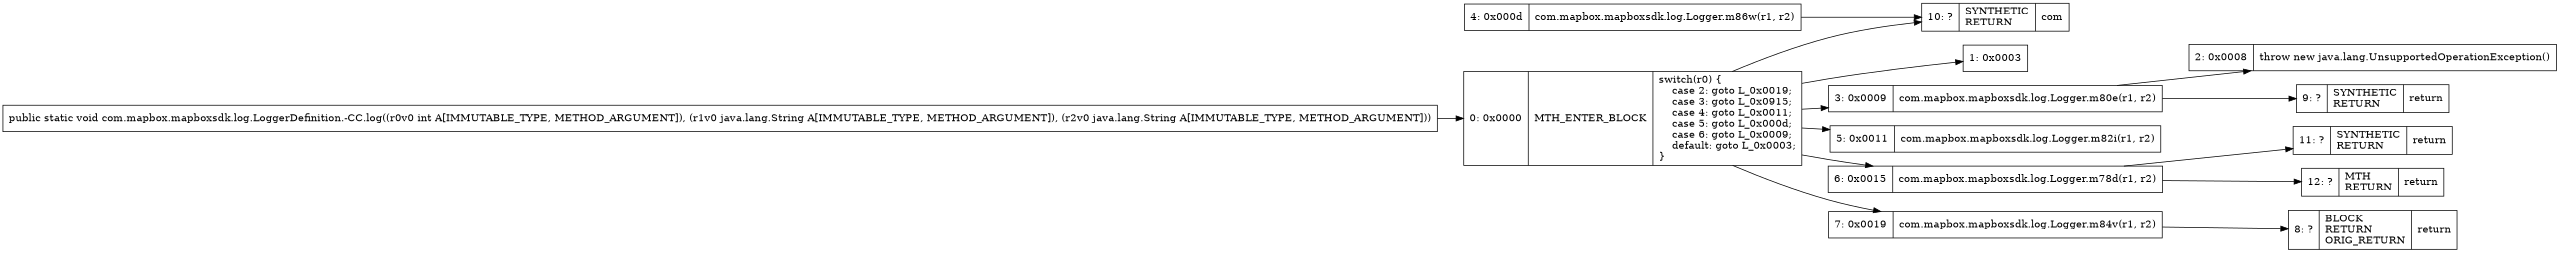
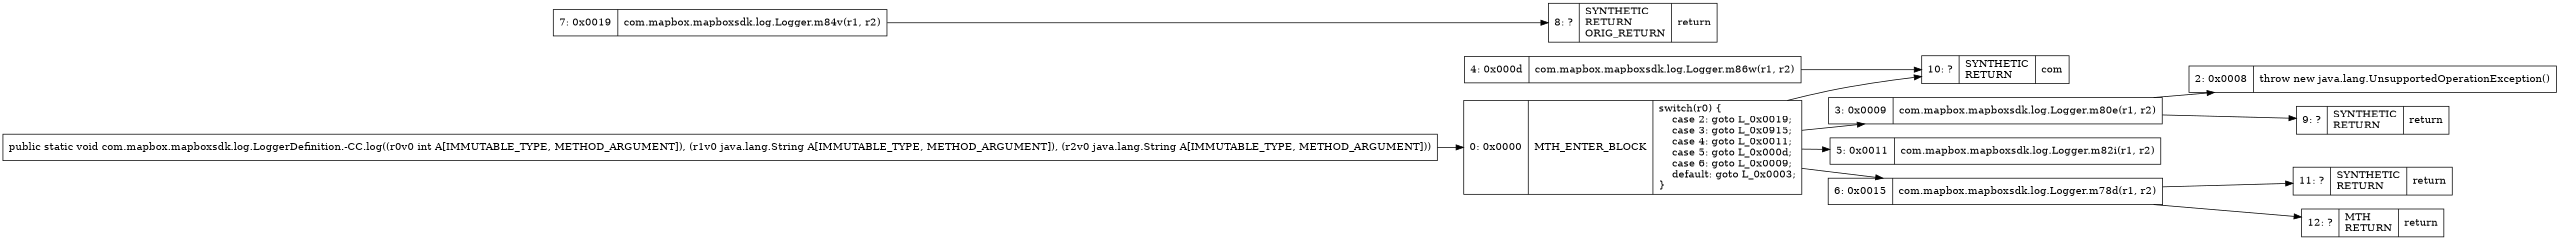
(1995, 58) -> none
(1802, 192) -> none
(2344, 219) -> (1617, 11)
